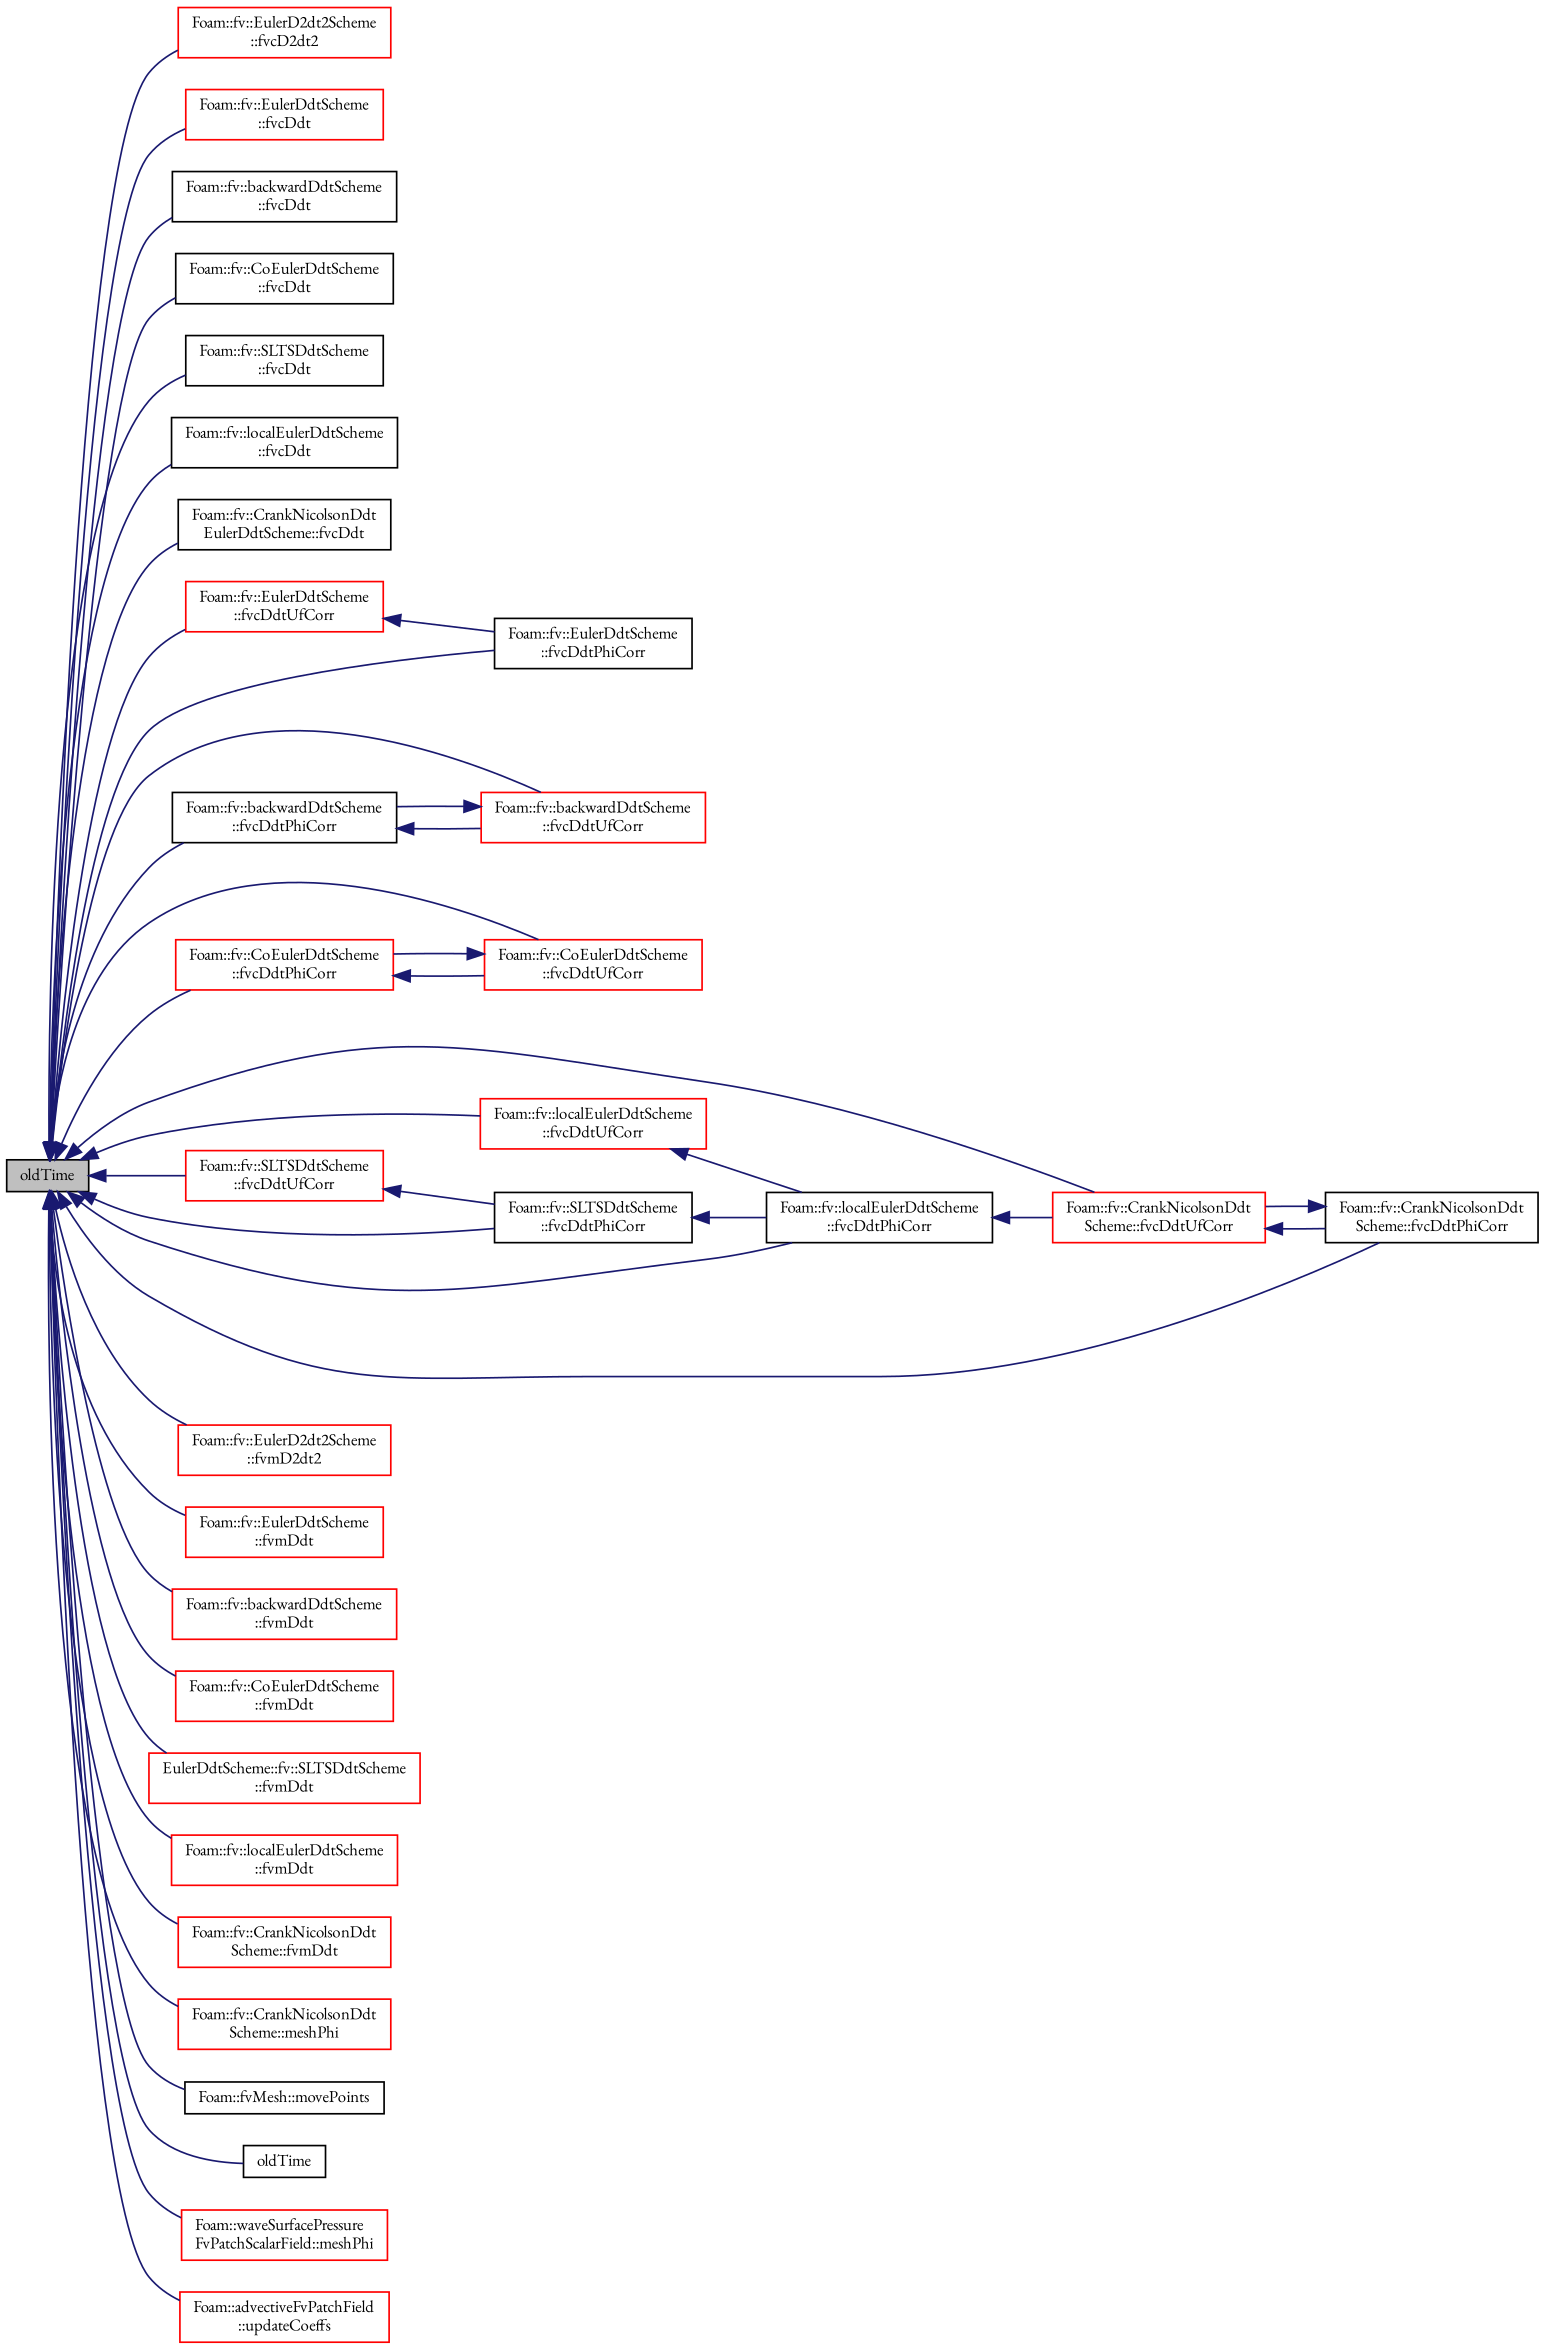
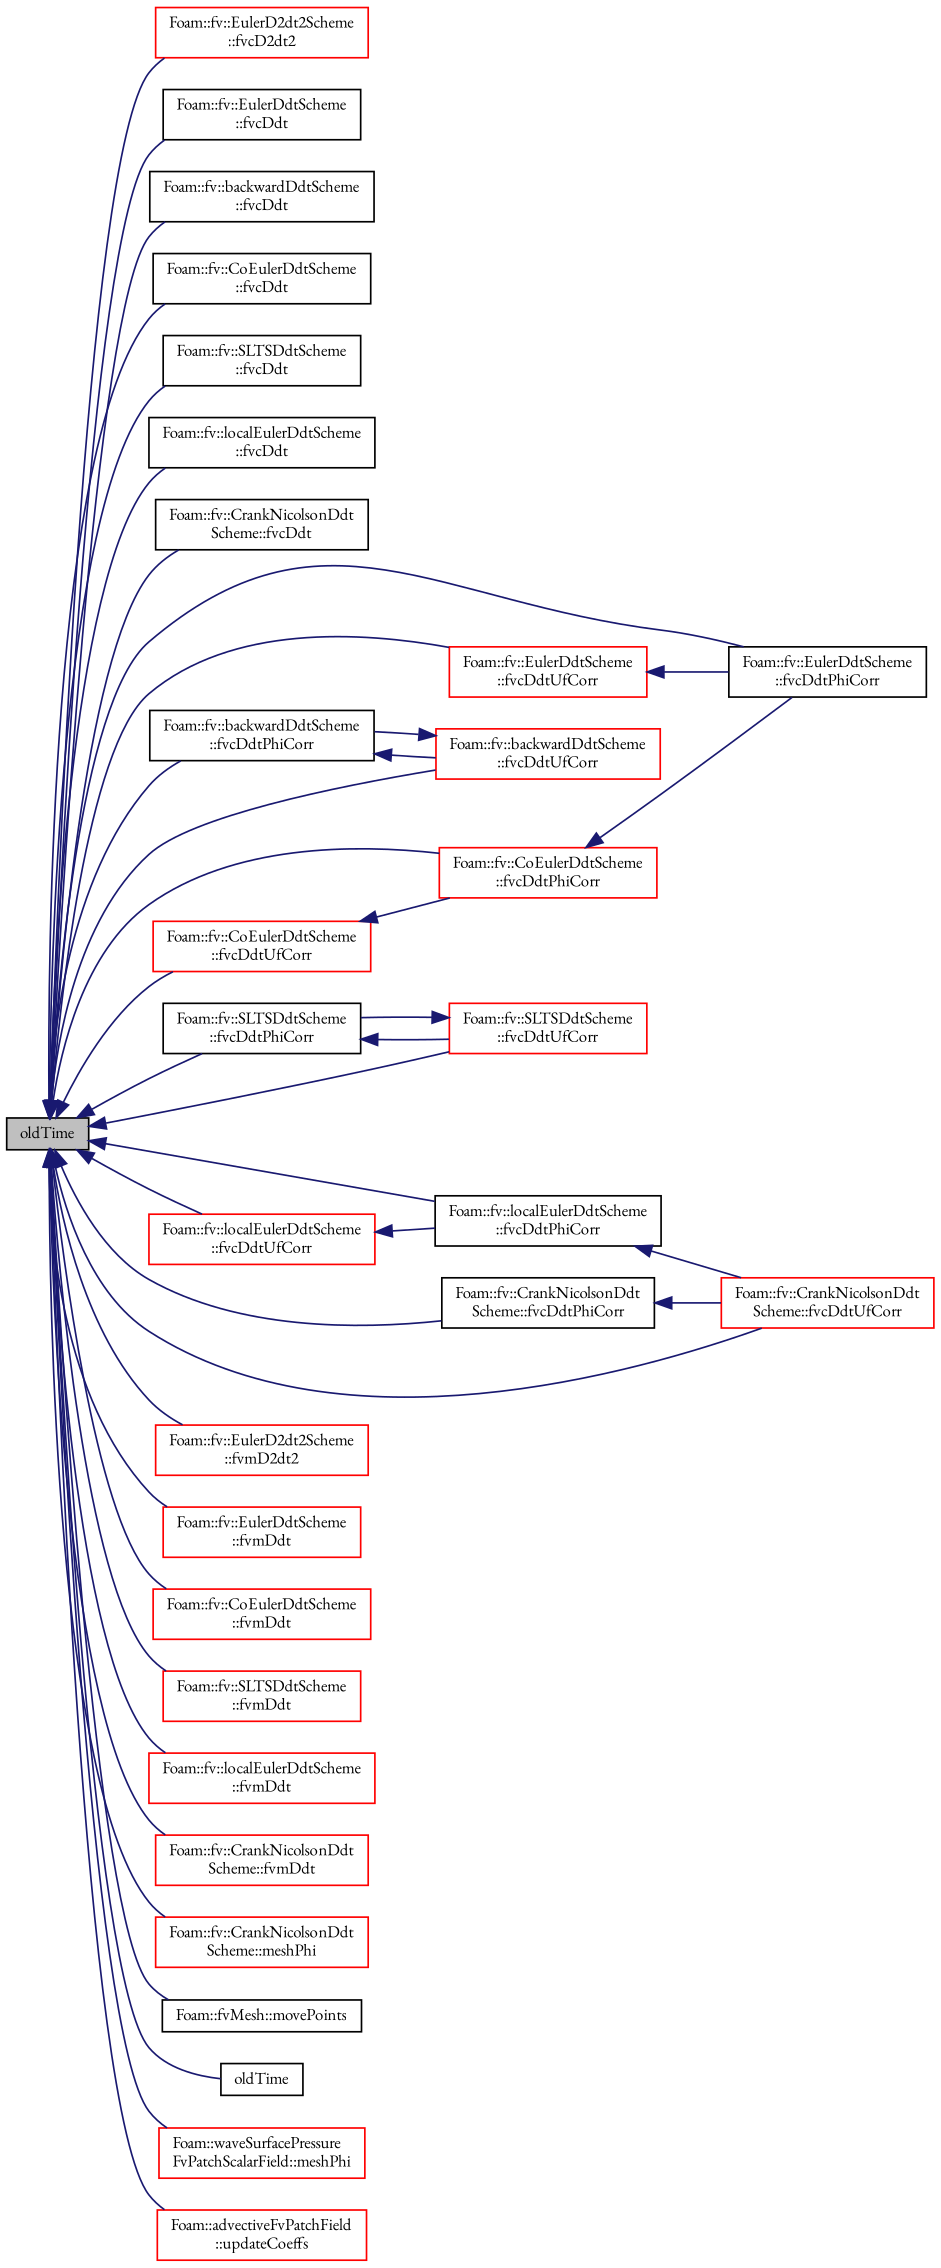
(285, 115) -> (262, 115)
(285, 525) -> (262, 525)
(447, 976) -> (697, 768)
(738, 1218) -> (413, 1040)
(1304, 1229) -> none
(285, 1614) -> none
(285, 1778) -> (262, 1696)
